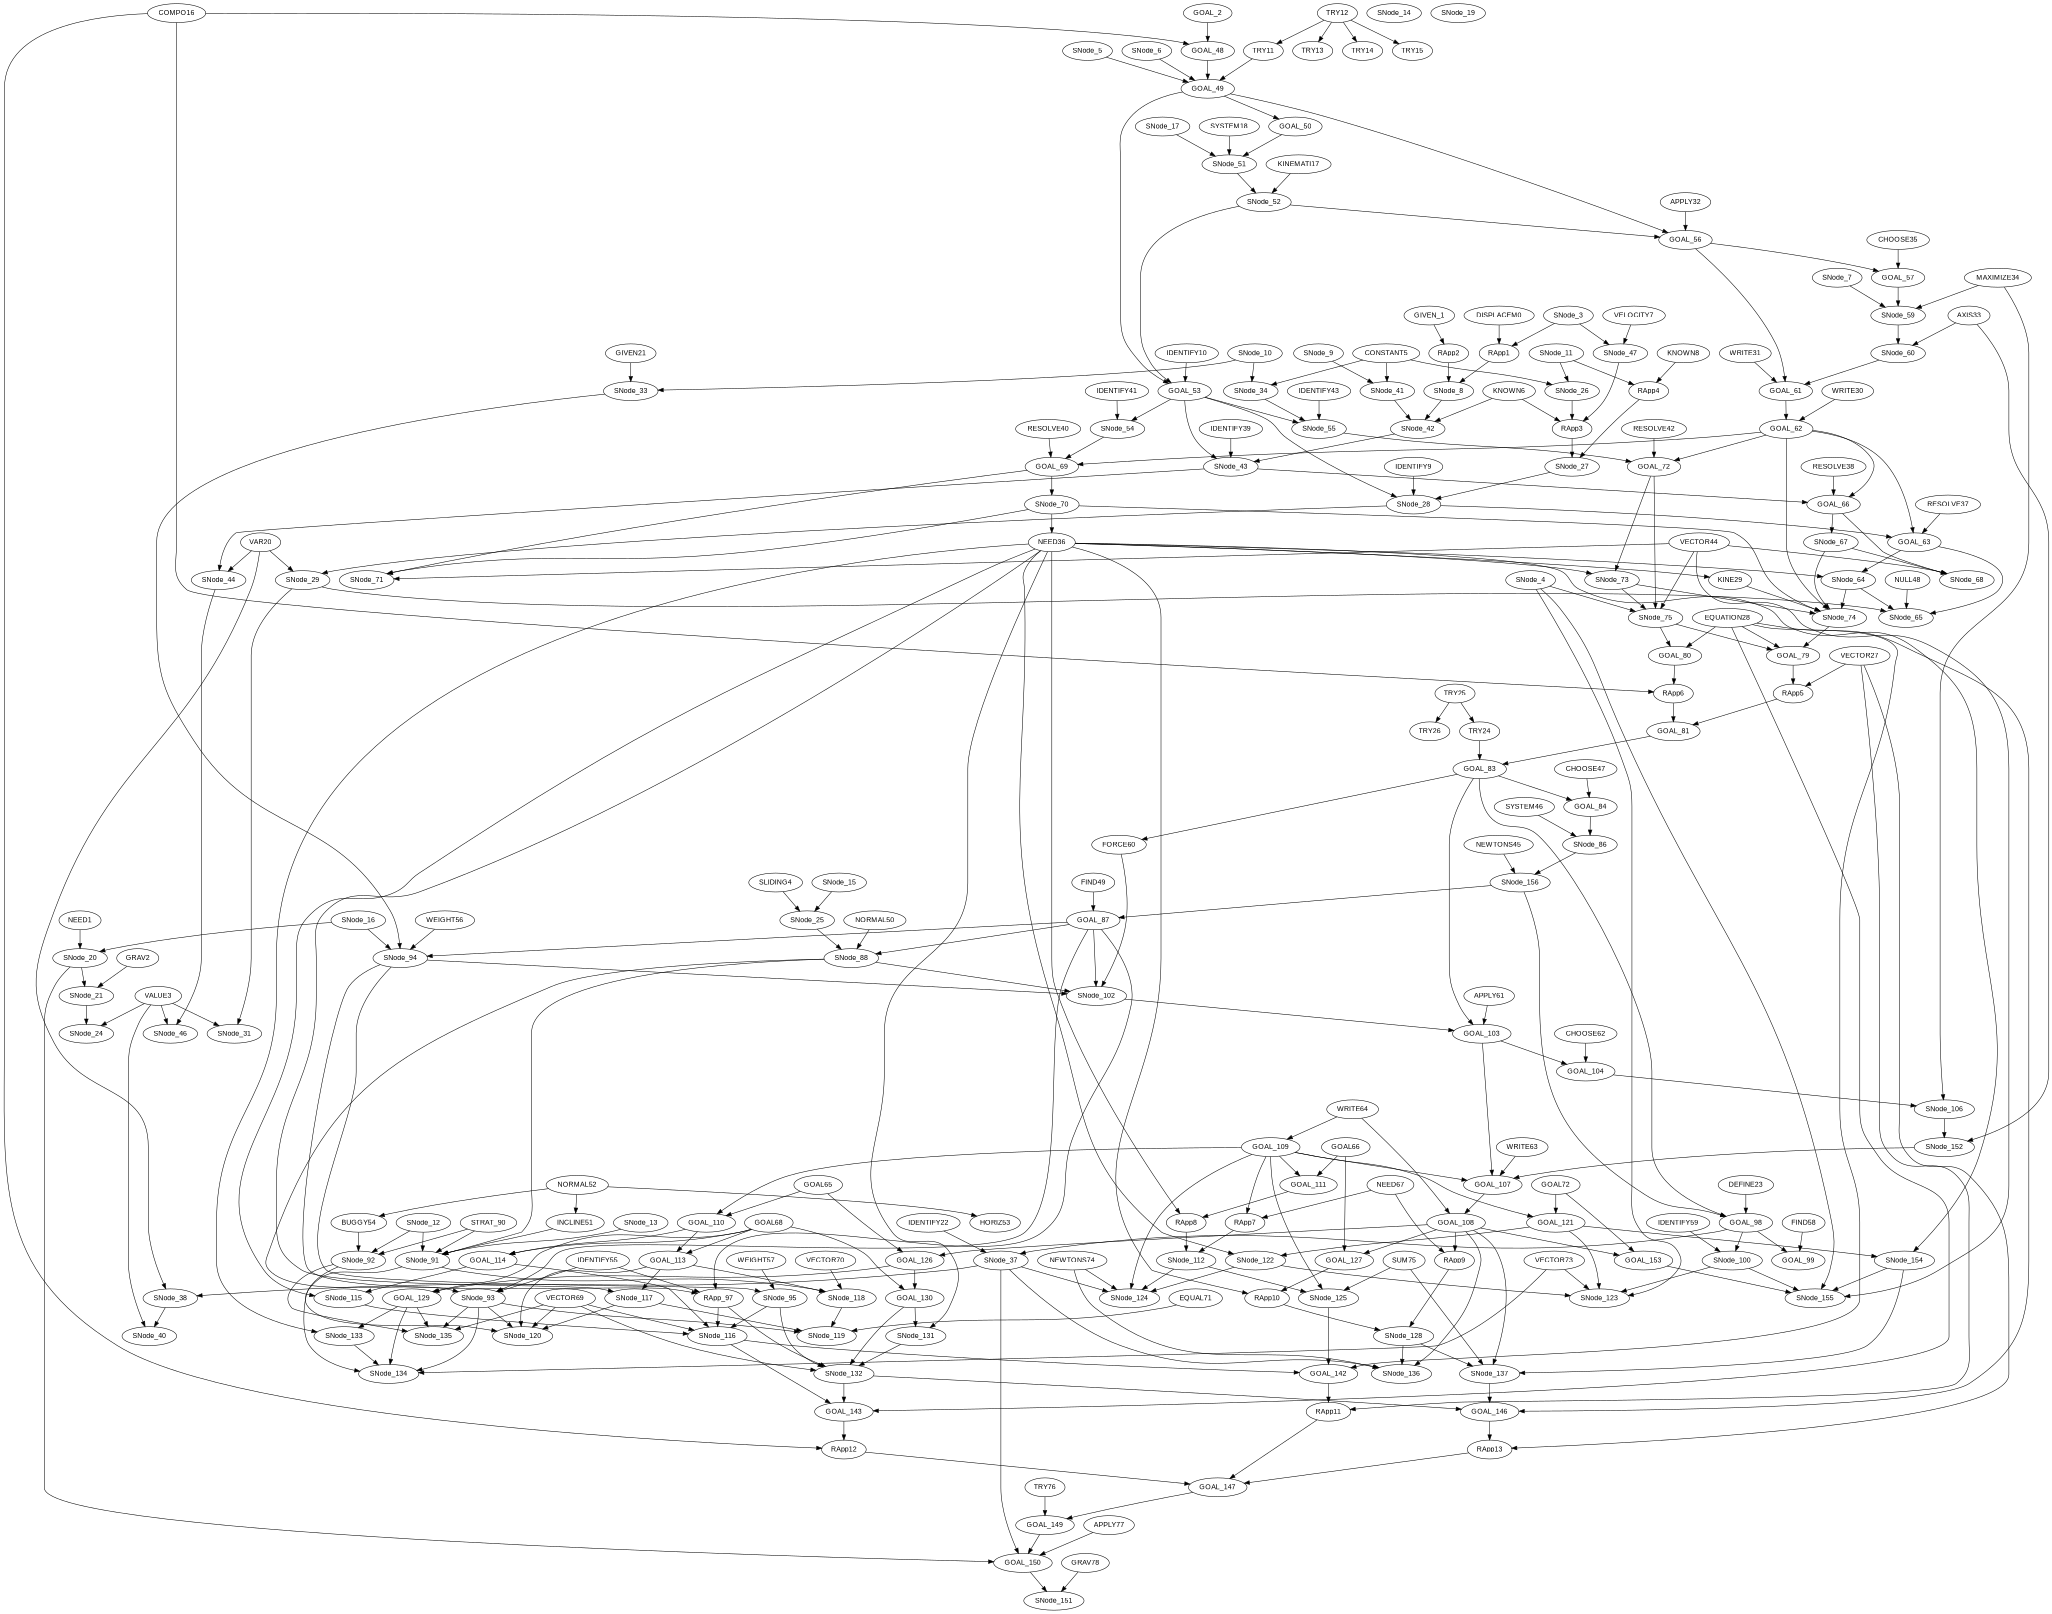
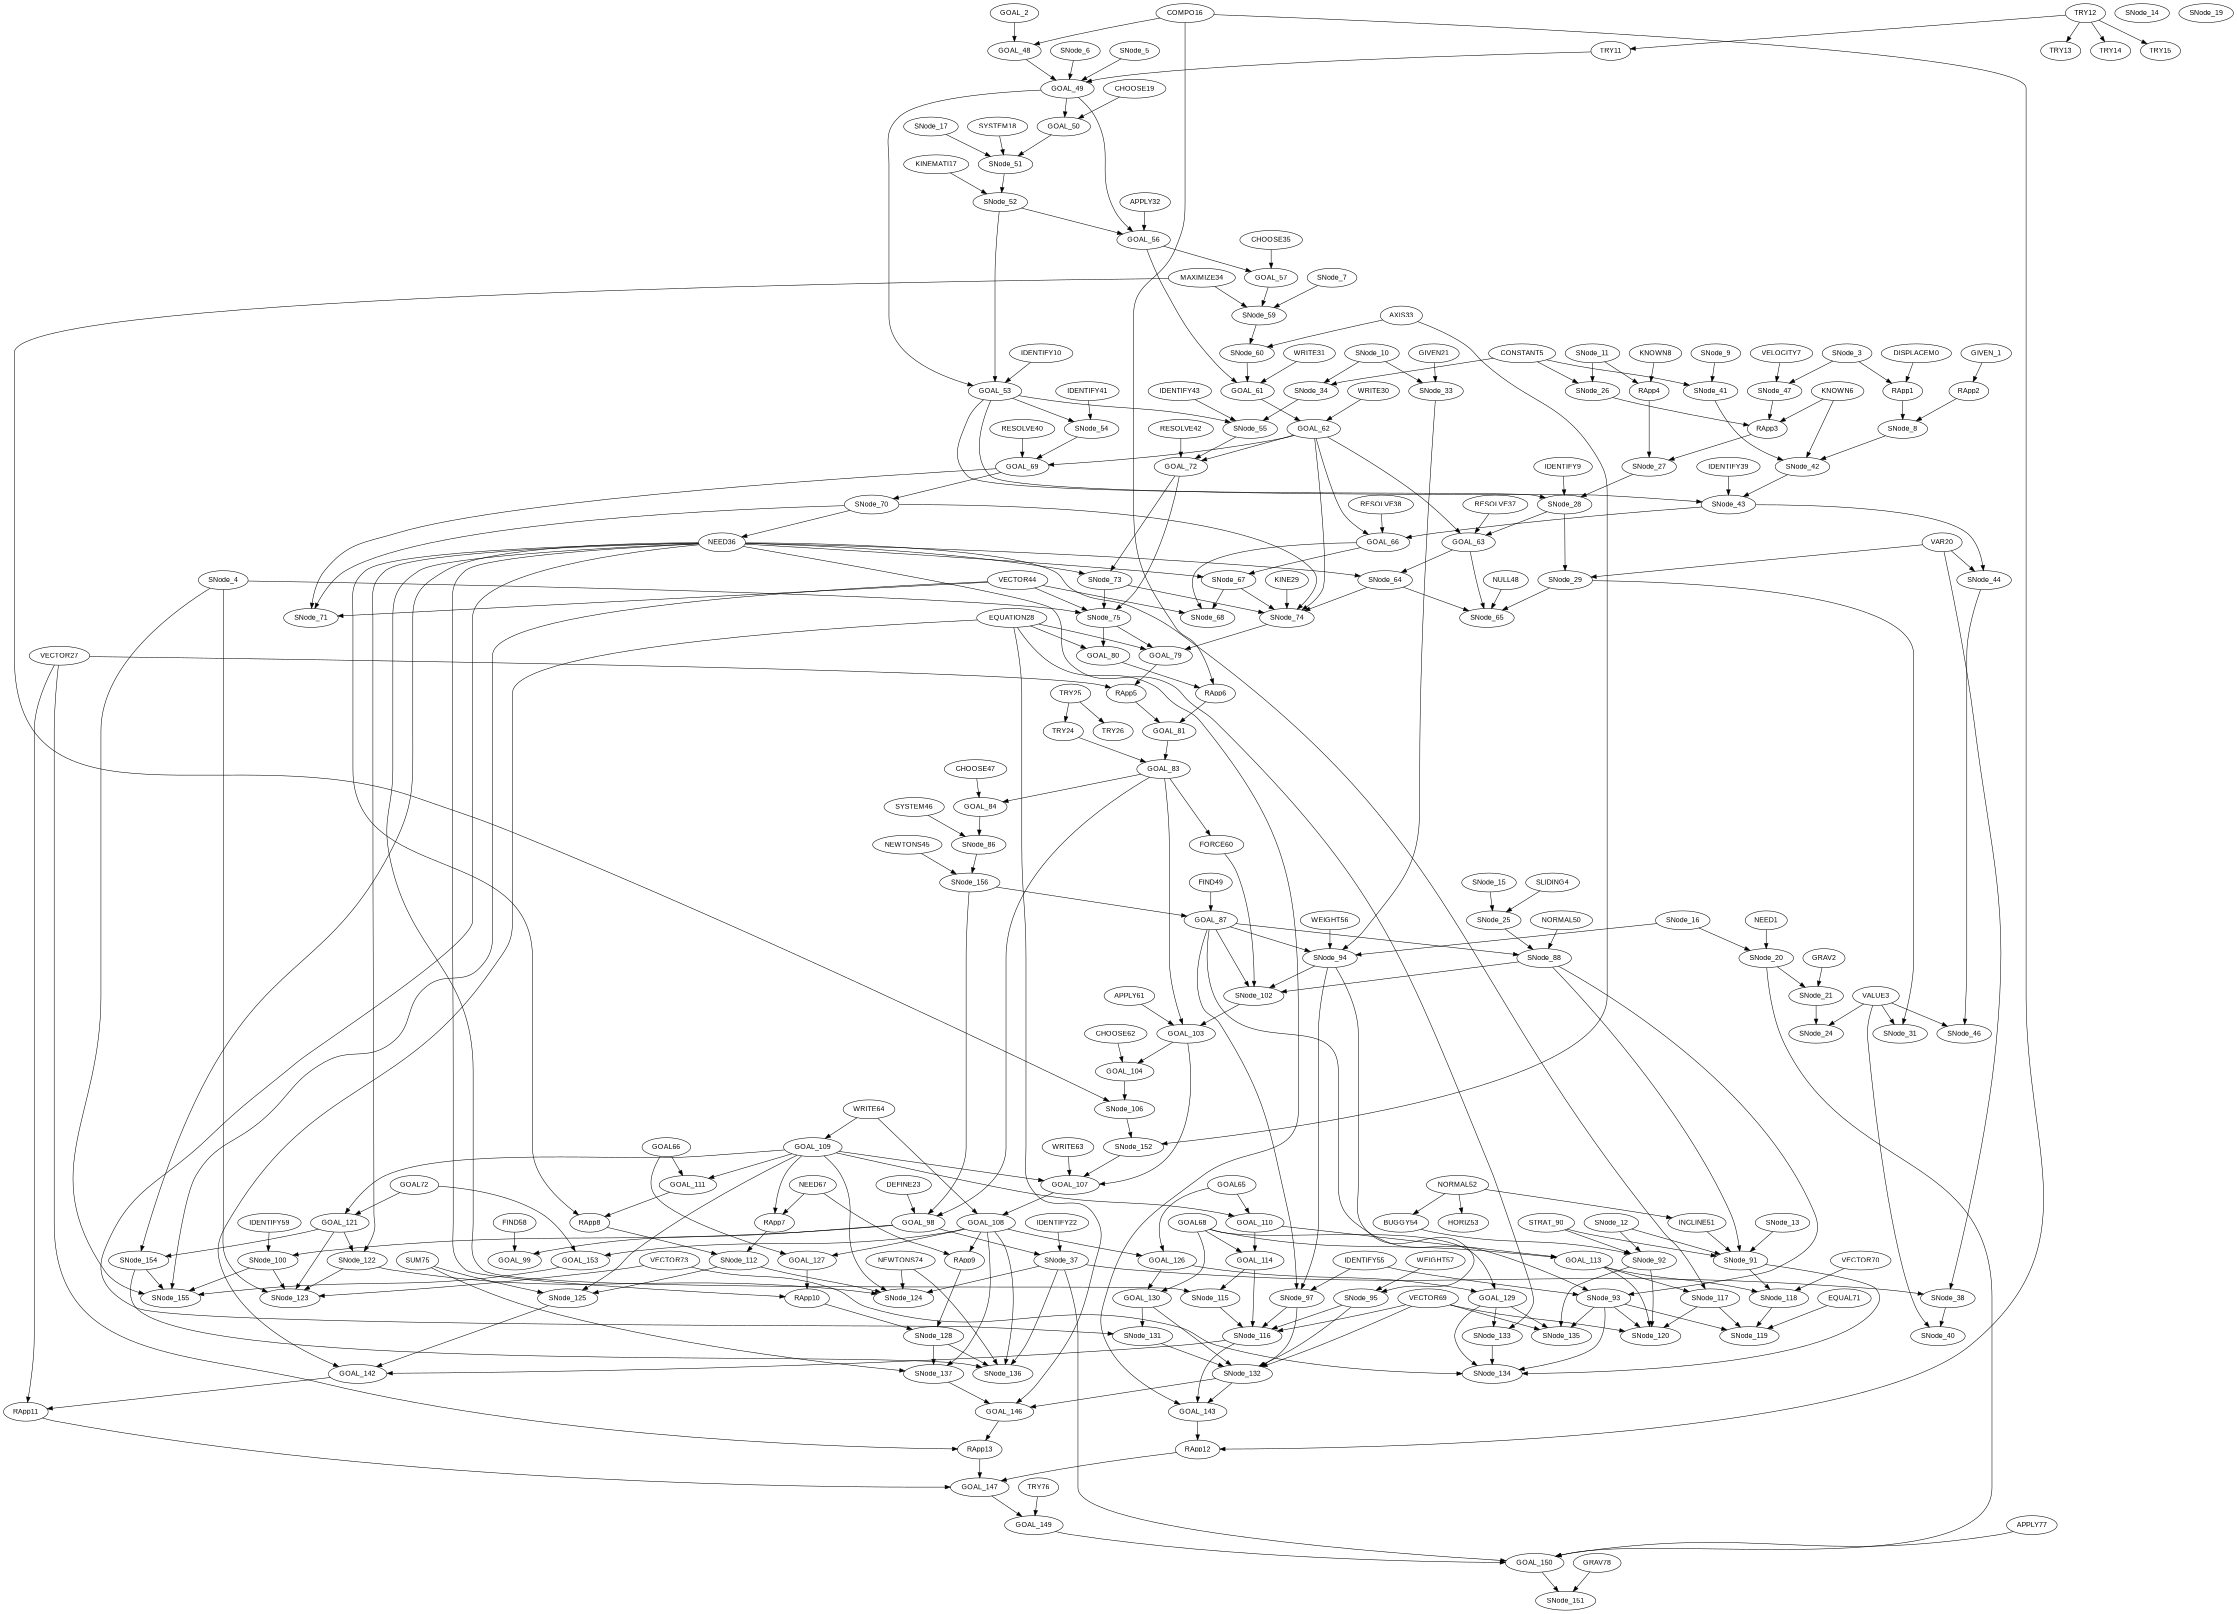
none -> (1135, 89)
(1390, 555) -> (1051, 564)
(718, 1298) -> (1297, 1298)
(1740, 1364) -> (534, 1356)
